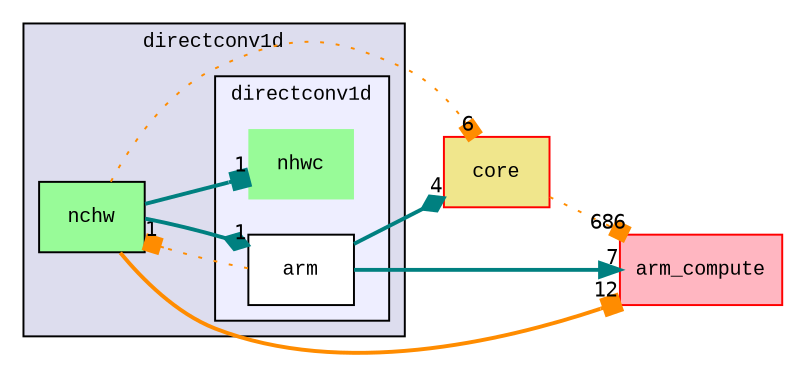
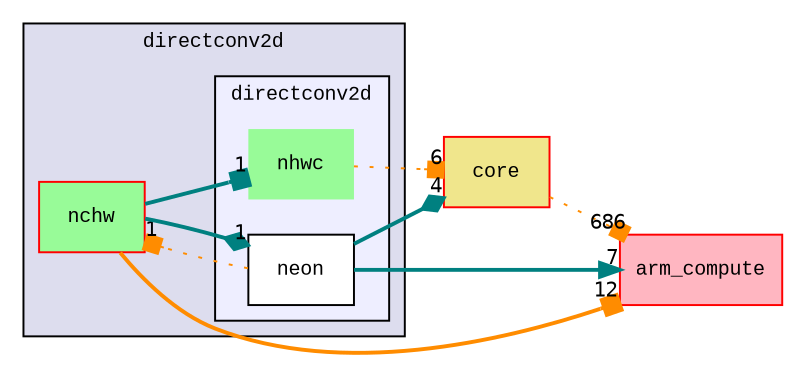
(214, 42) -> (214, 42)
(272, 47) -> (377, 167)
(92, 217) -> (92, 217)
(301, 270) -> (301, 270)
